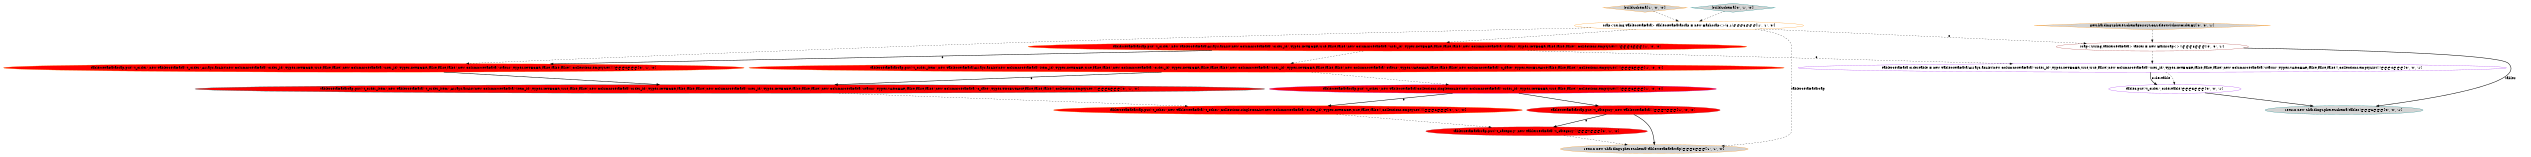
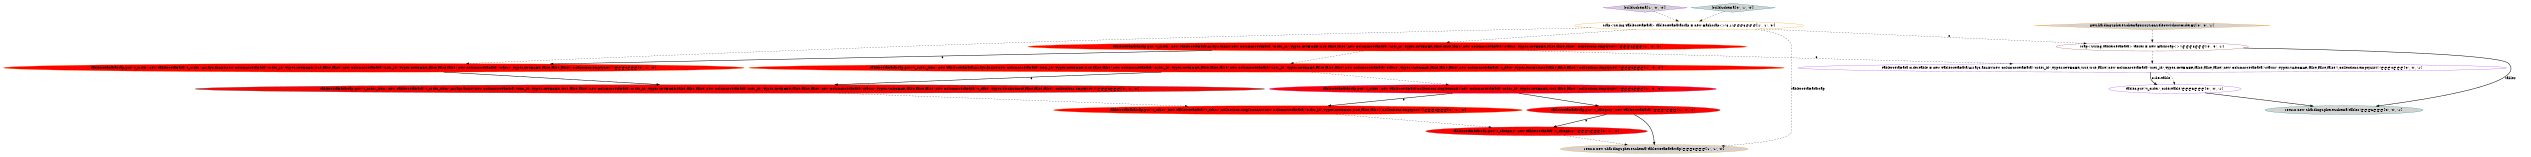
(1645, 8) -> (1645, 8)
